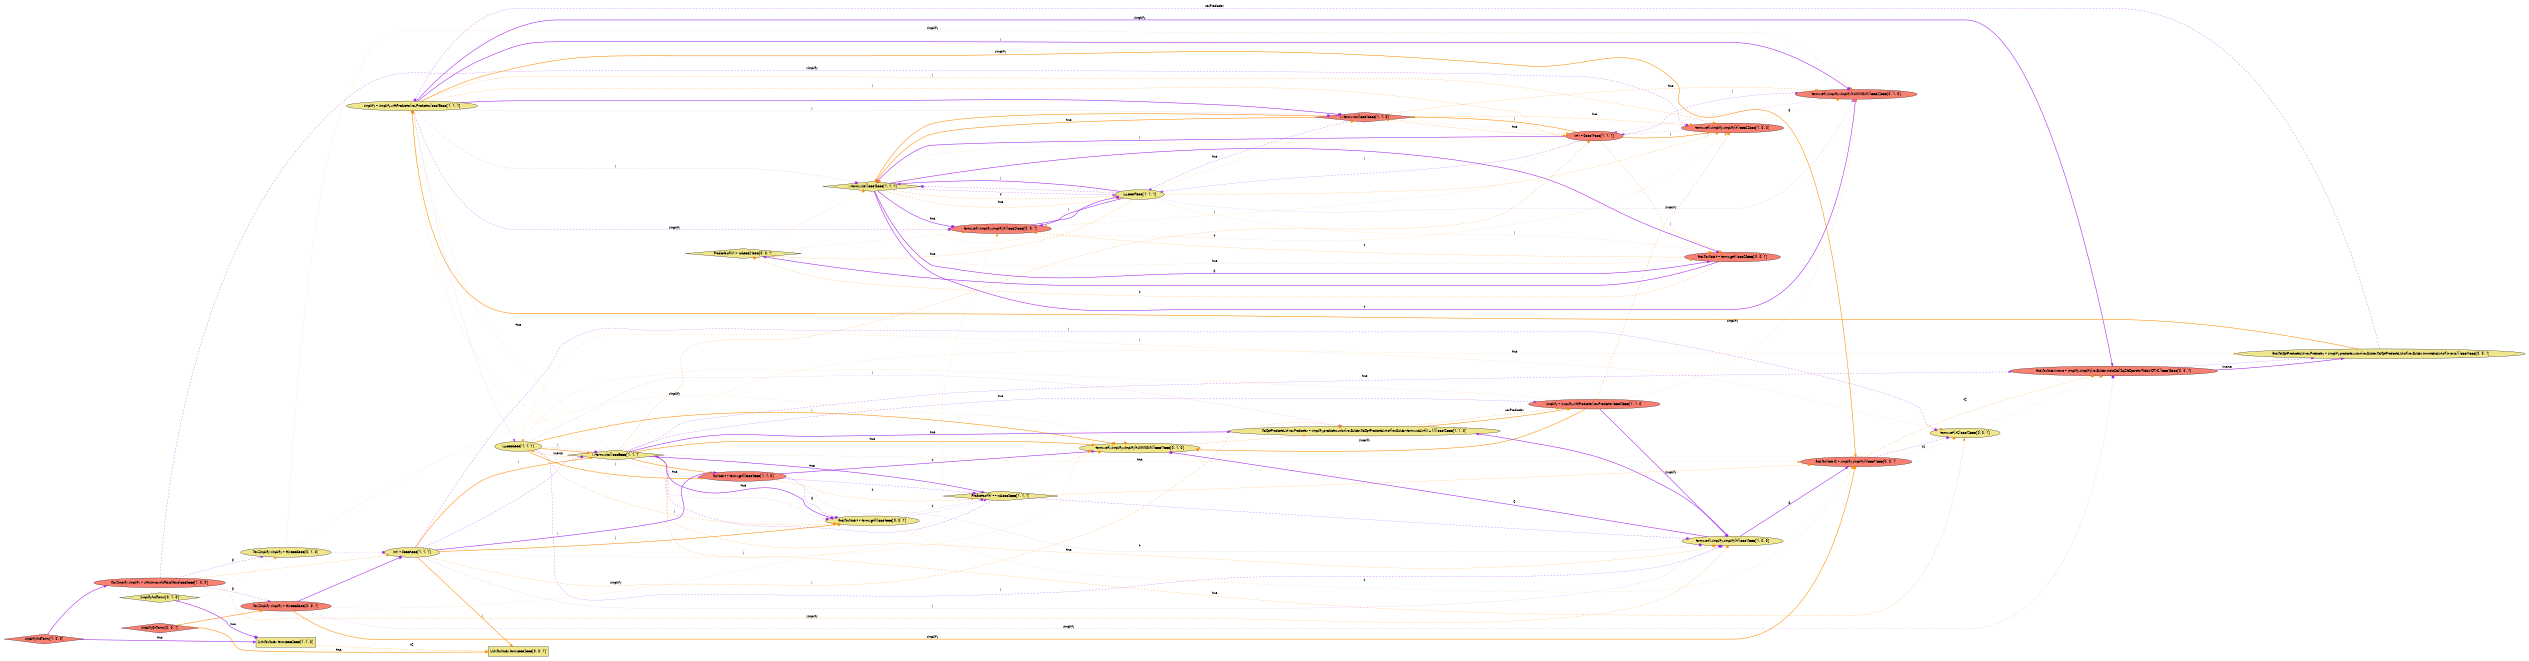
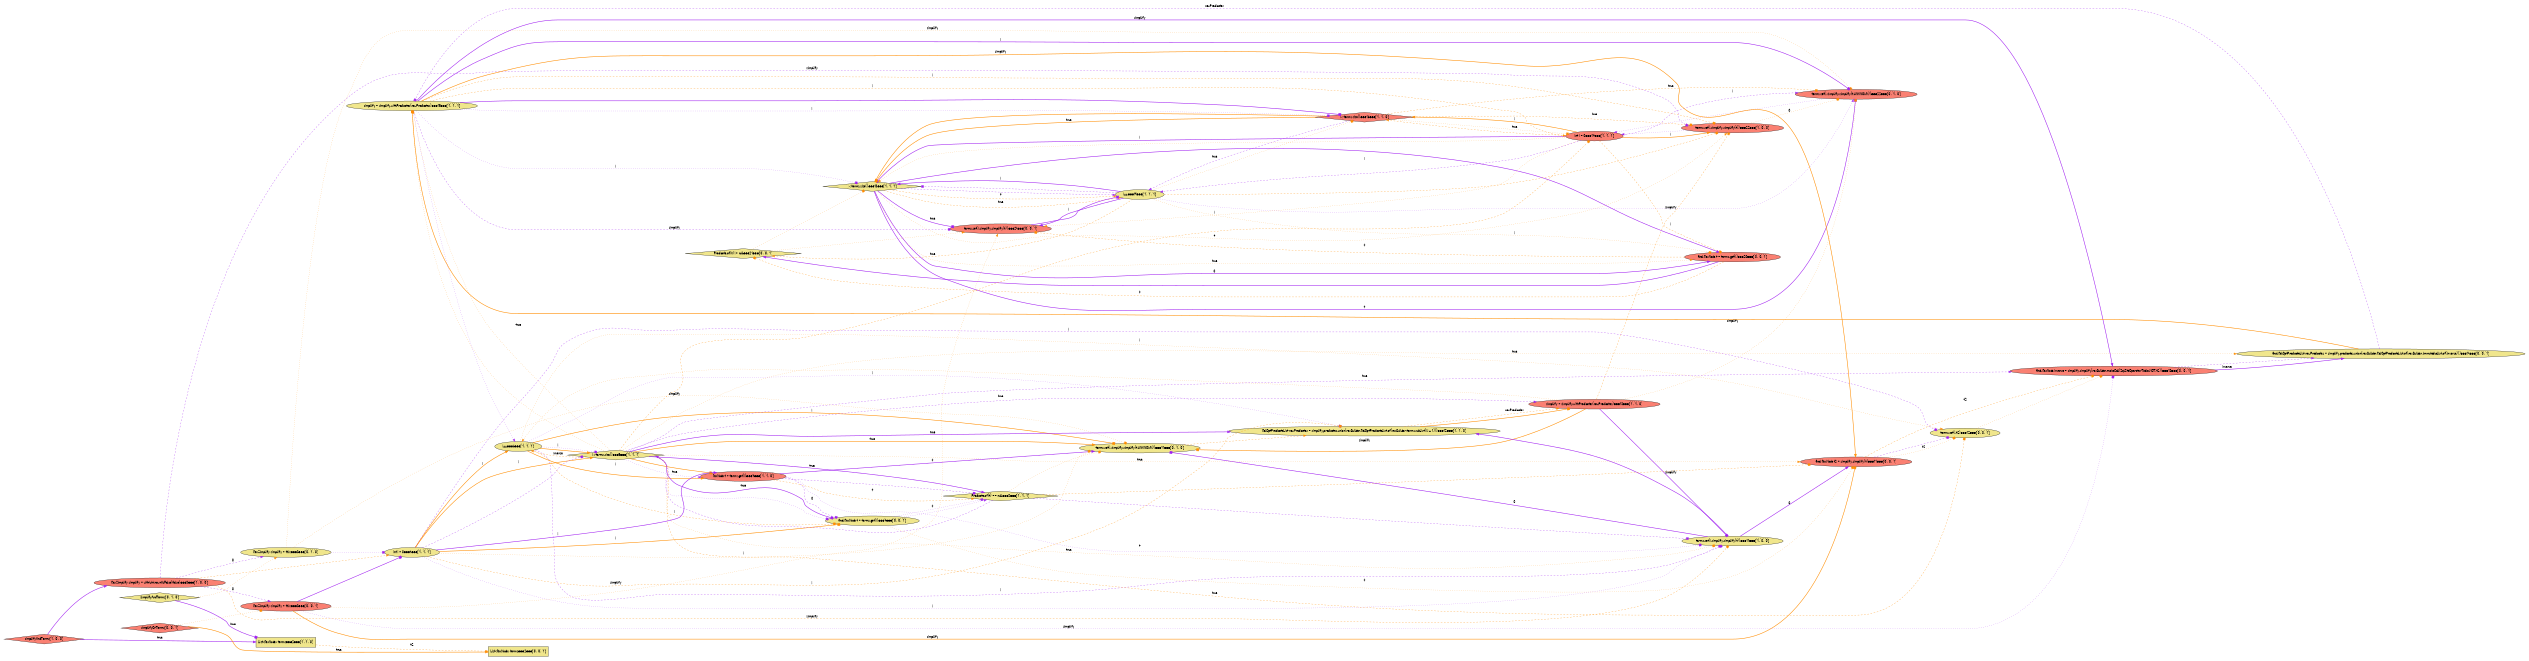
(1155, 556) -> (1155, 556)
(464, 601) -> (455, 494)
(1328, 605) -> (1328, 605)
(218, 618) -> (218, 618)
